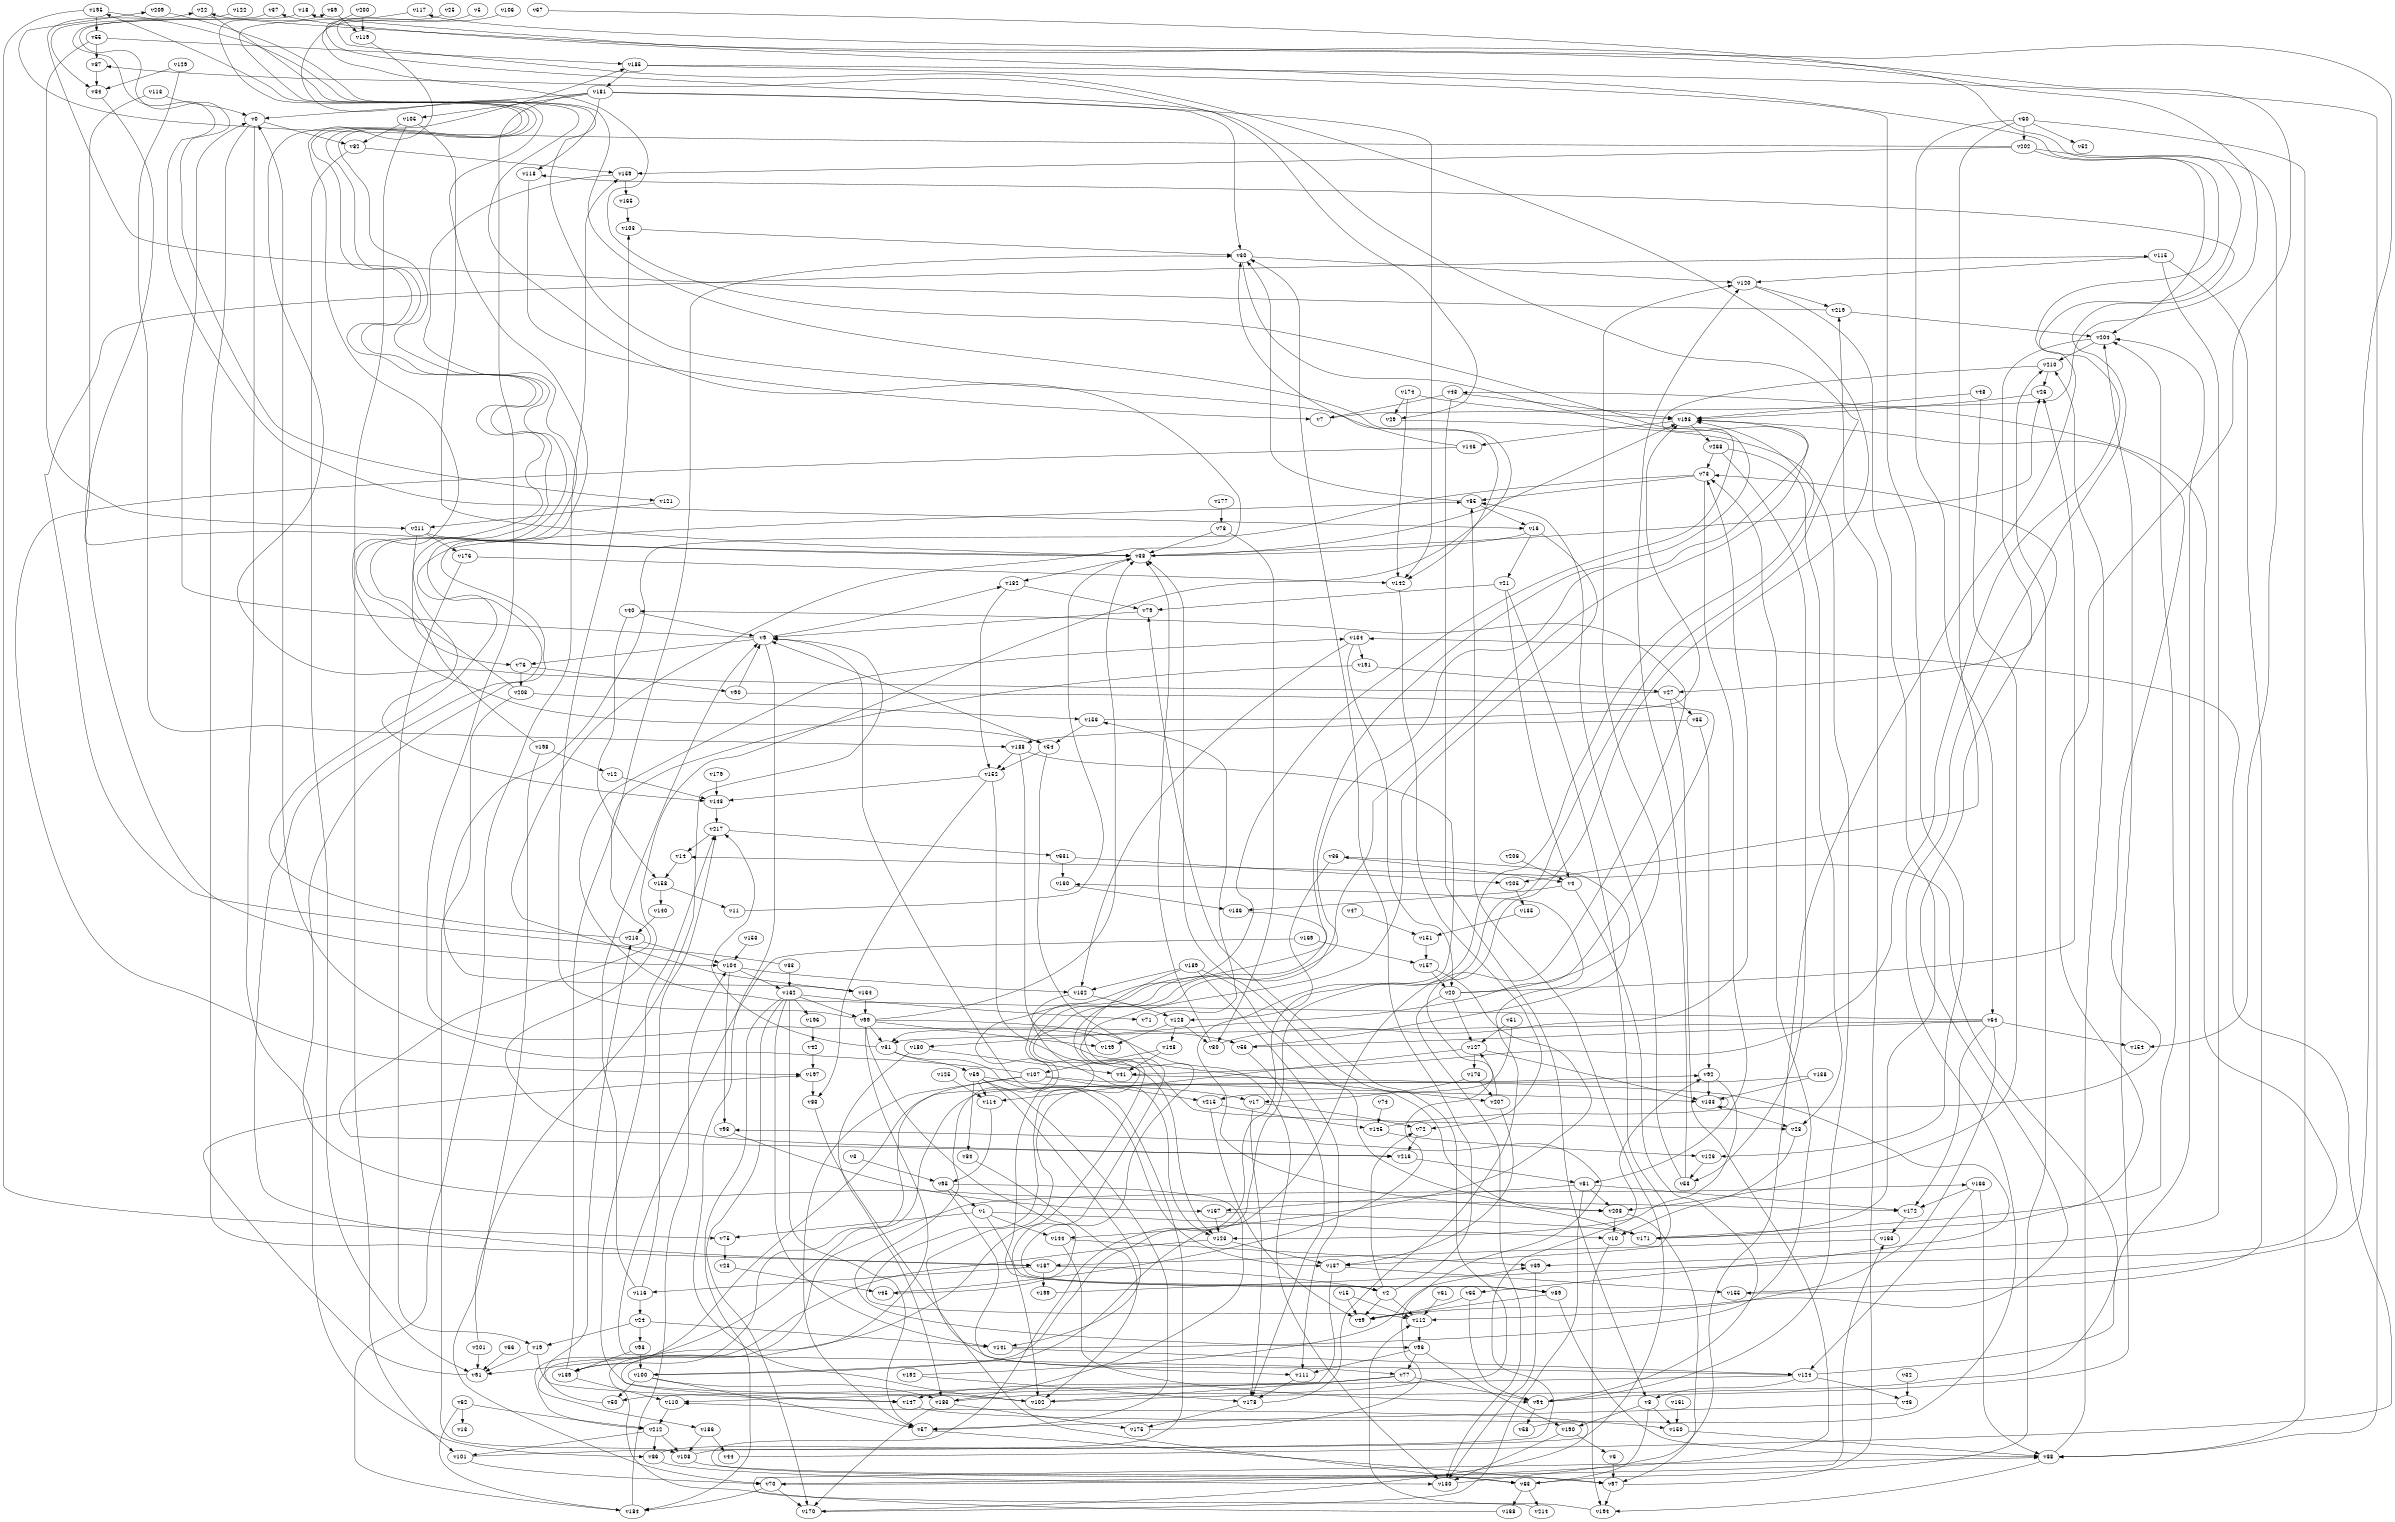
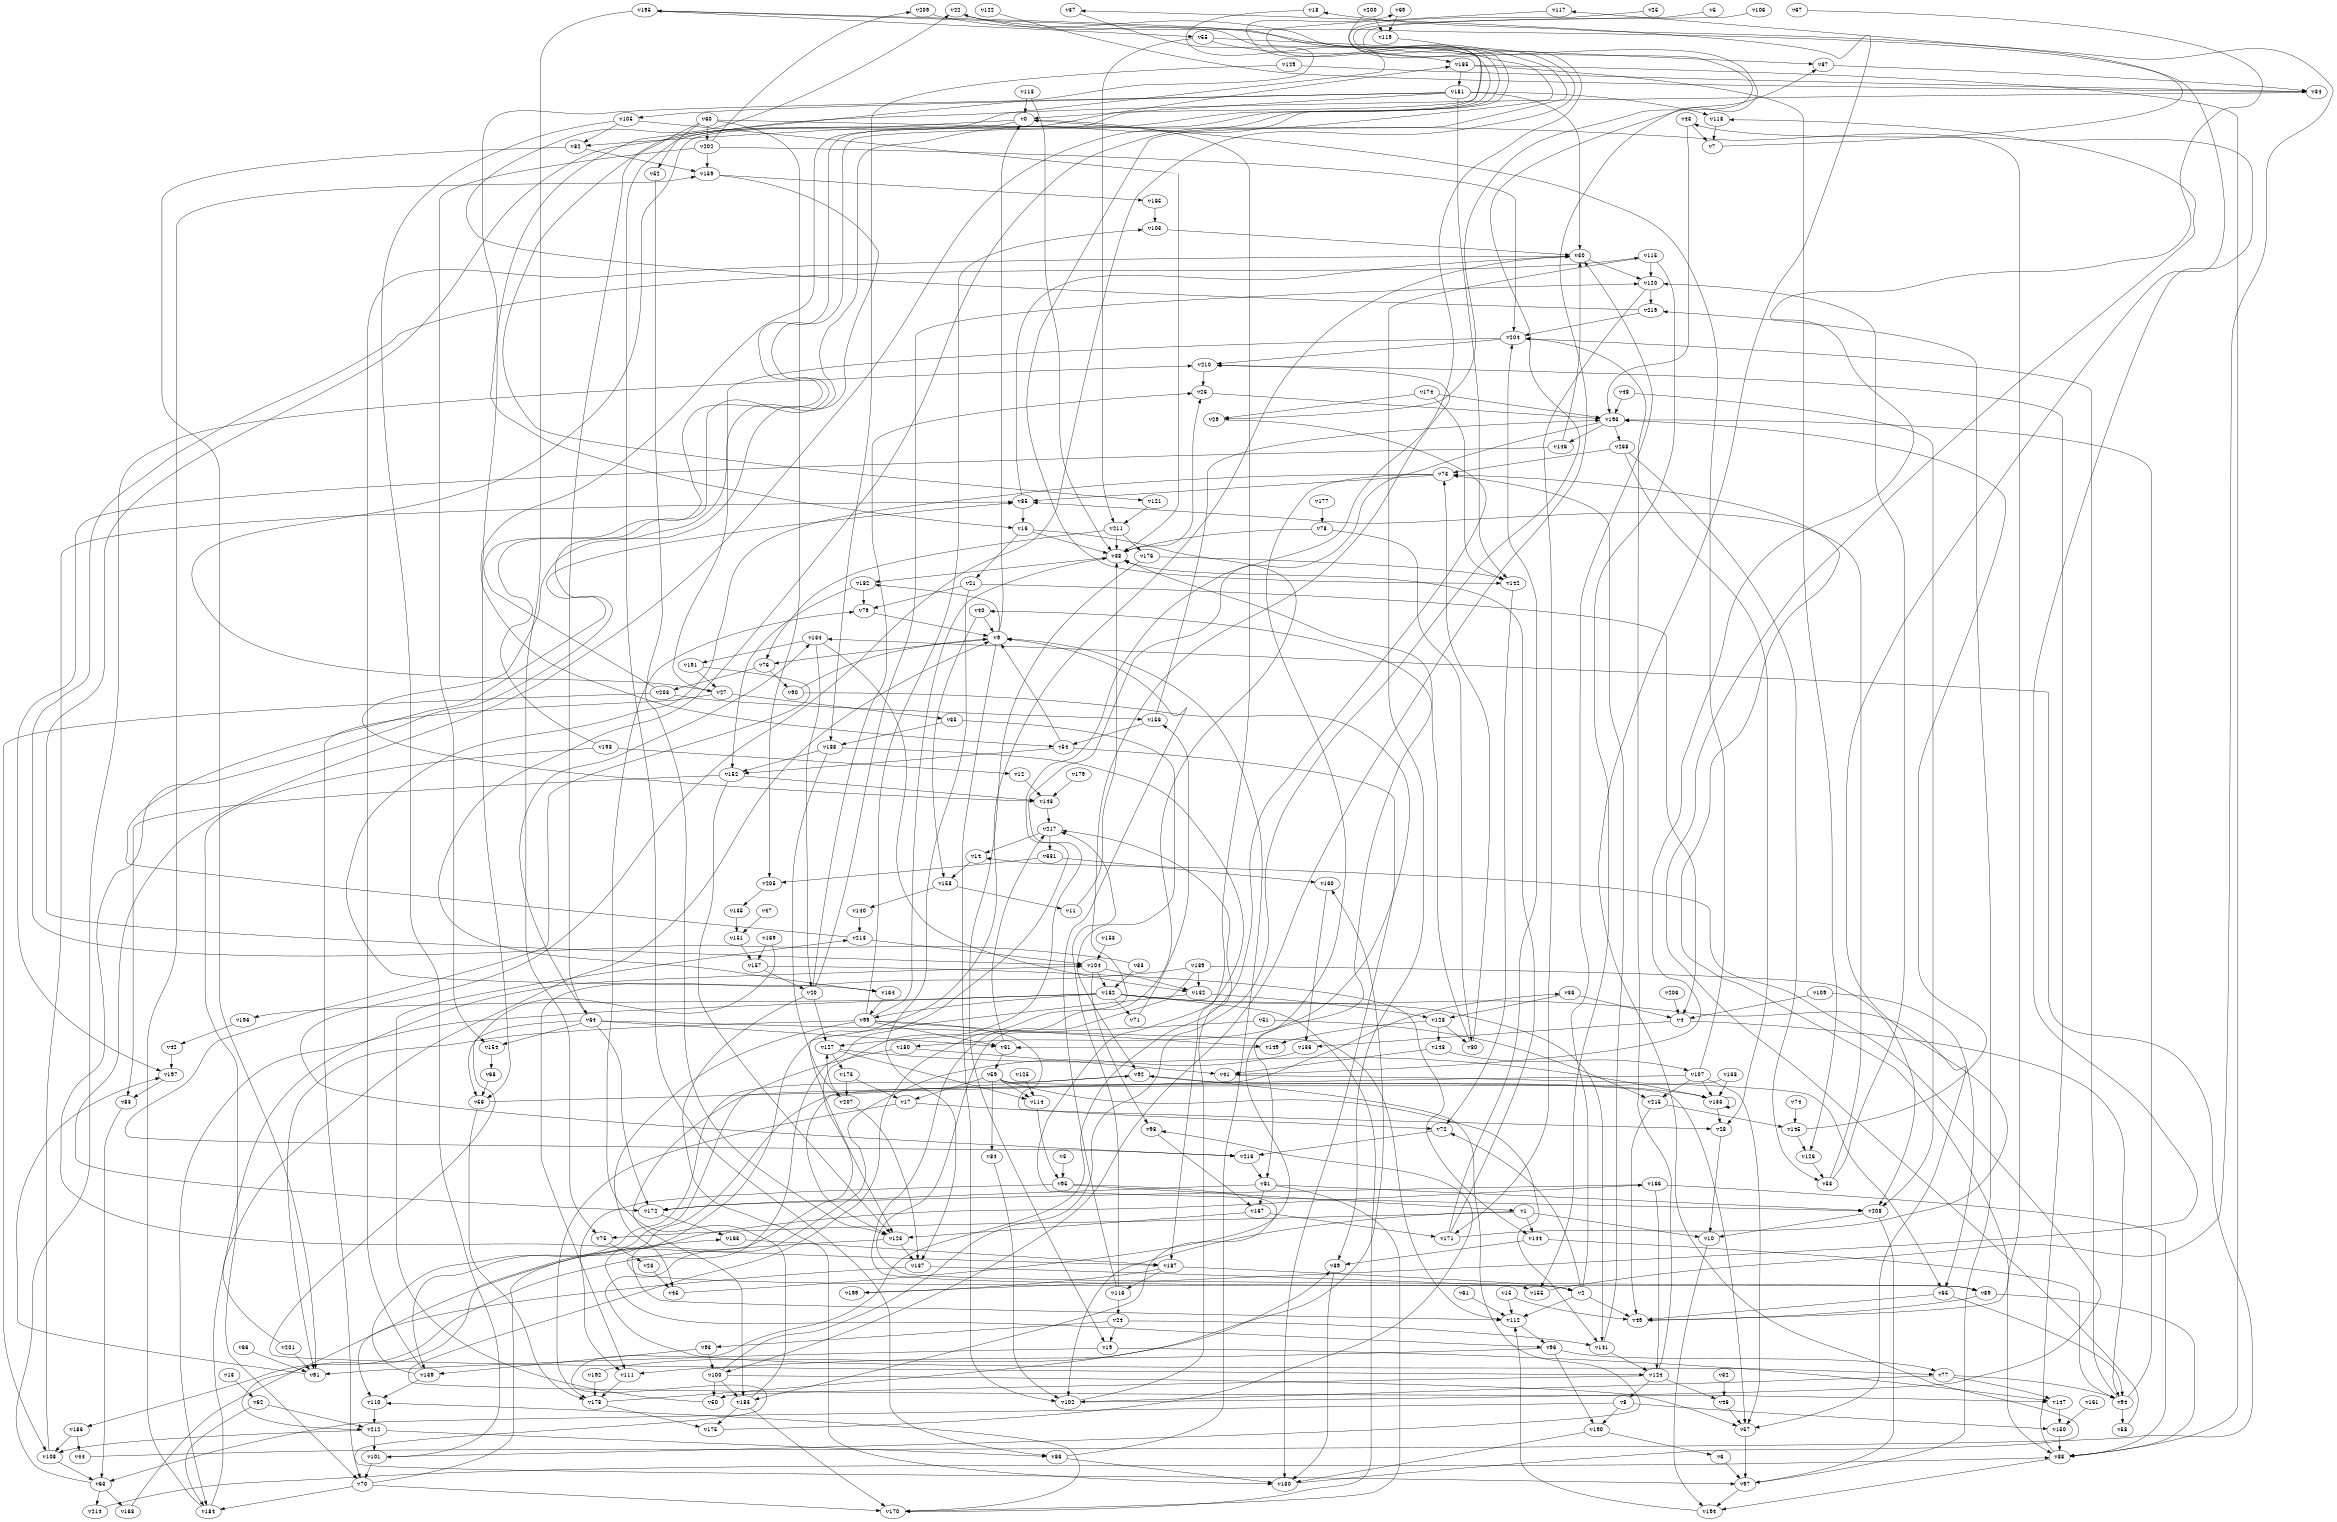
(1407, 529) -> none
none -> (663, 727)
(1464, 914) -> none
none -> (1820, 993)
none -> (491, 1075)
(1126, 1131) -> none
(463, 1414) -> (243, 1388)
